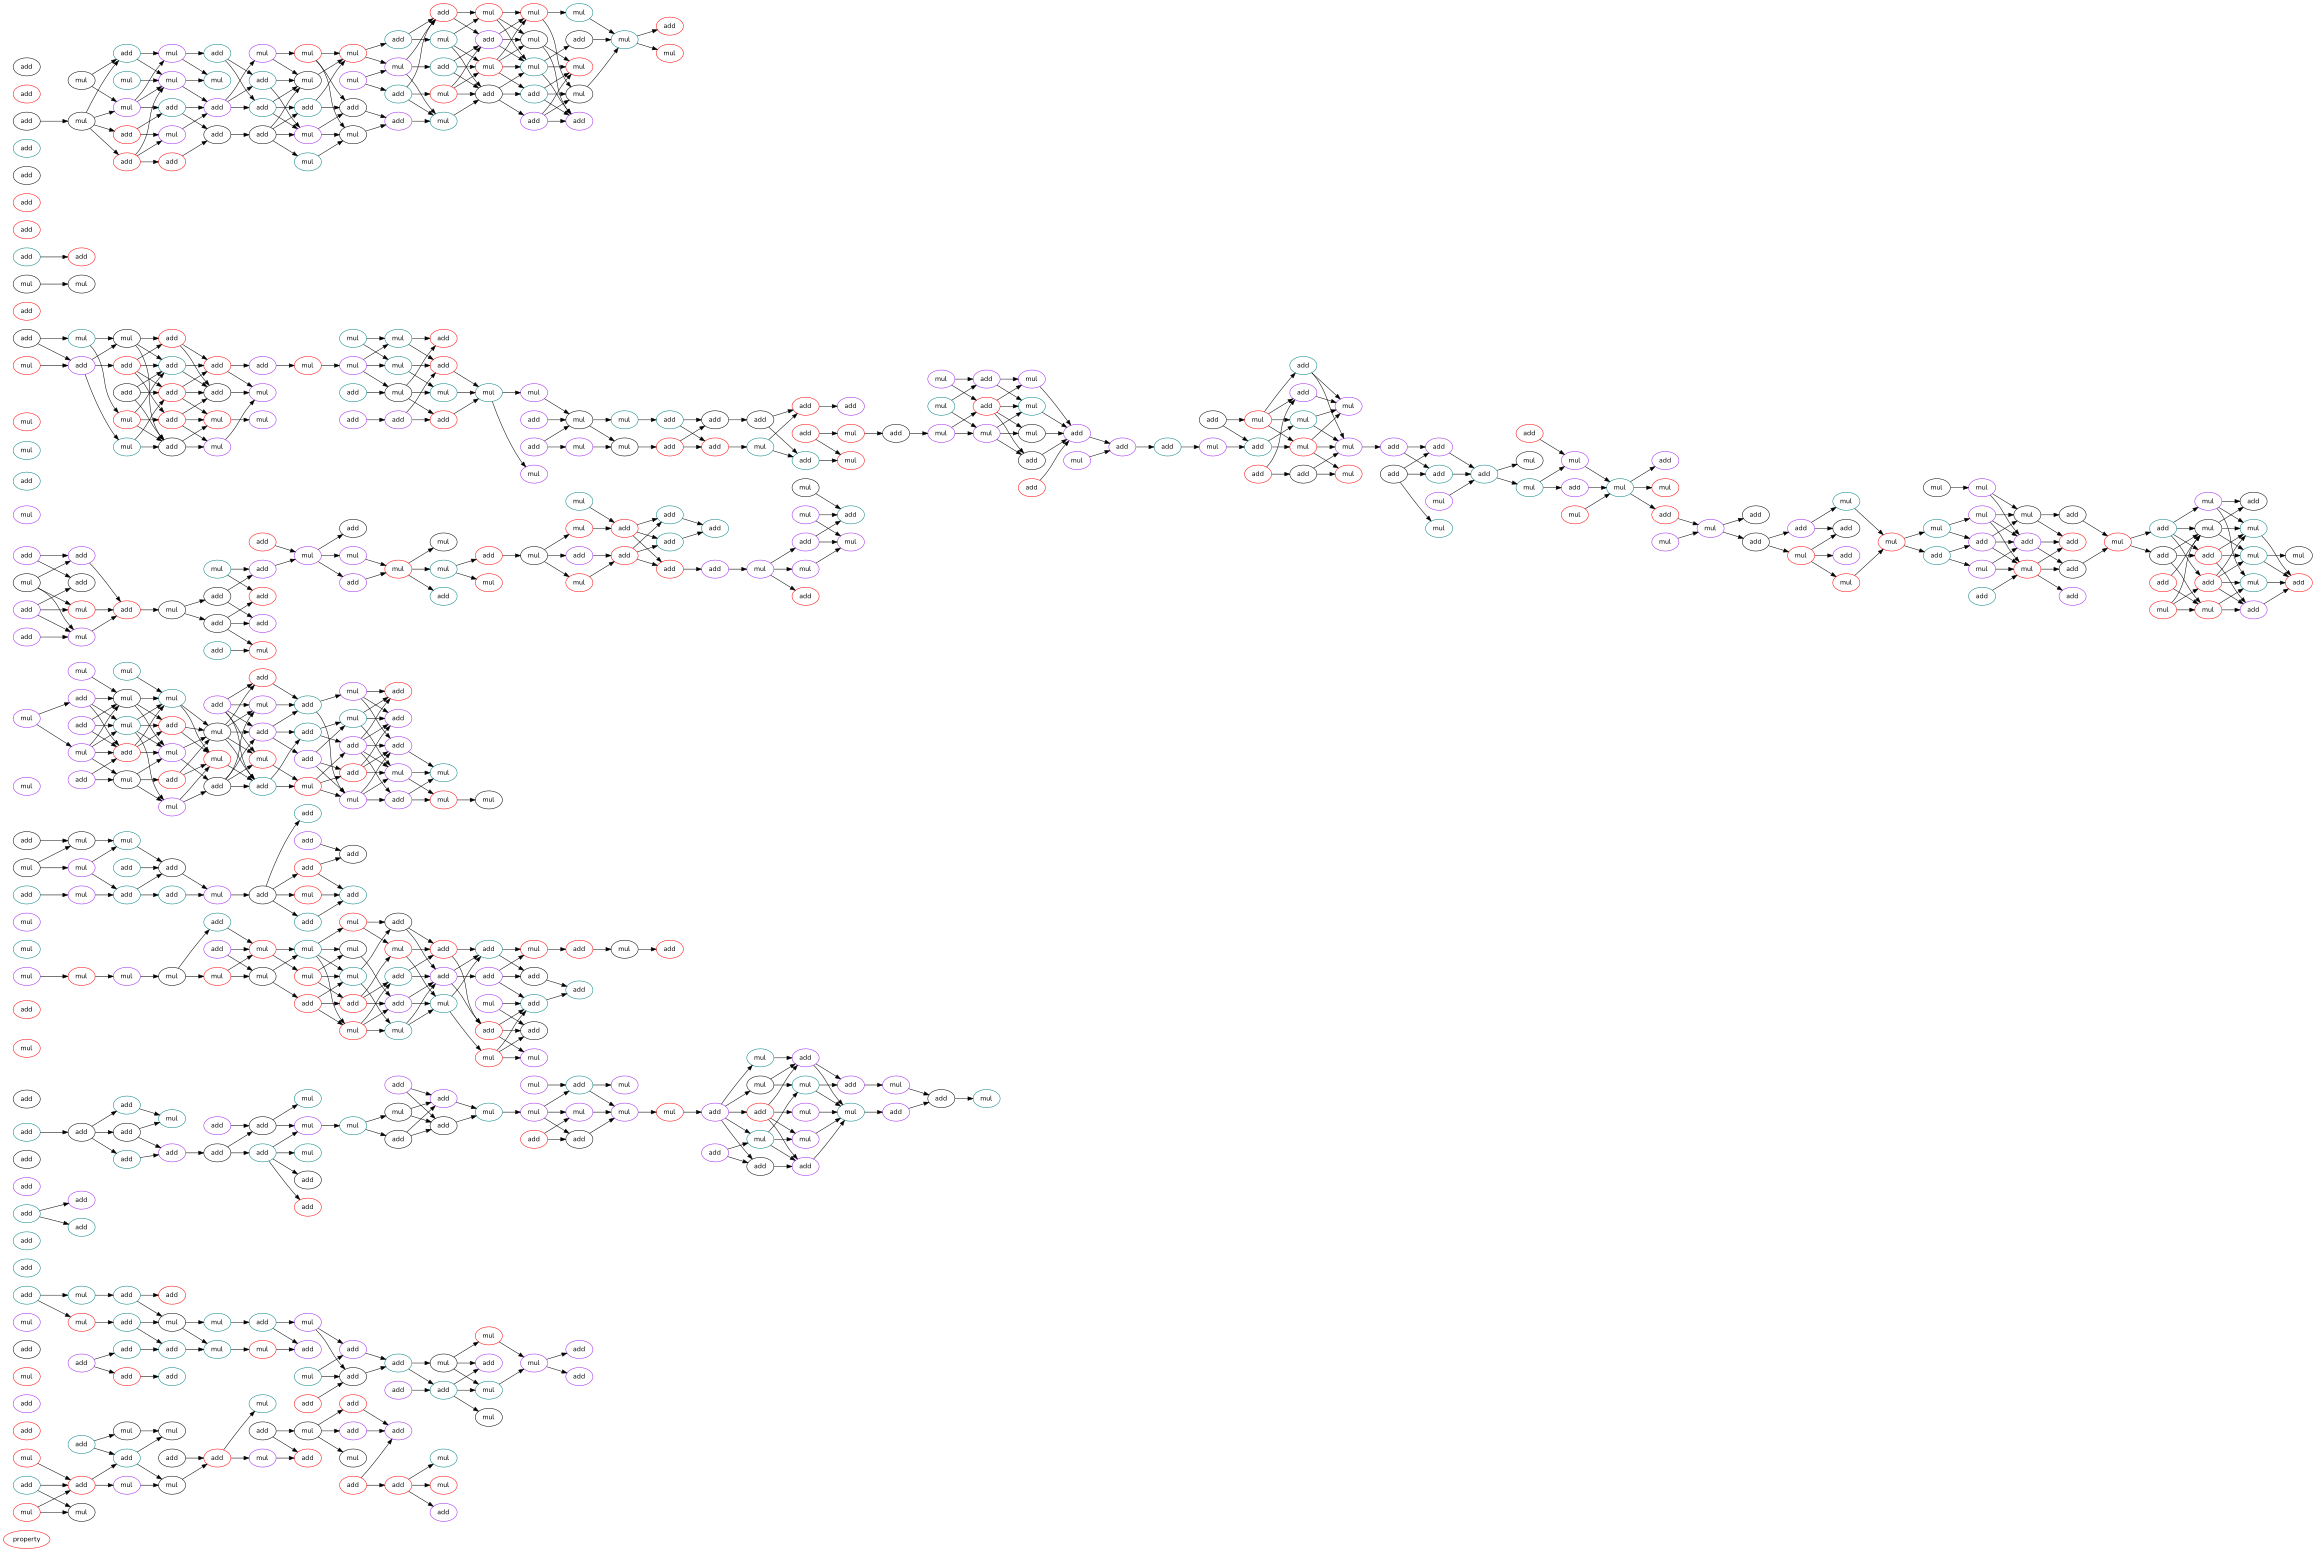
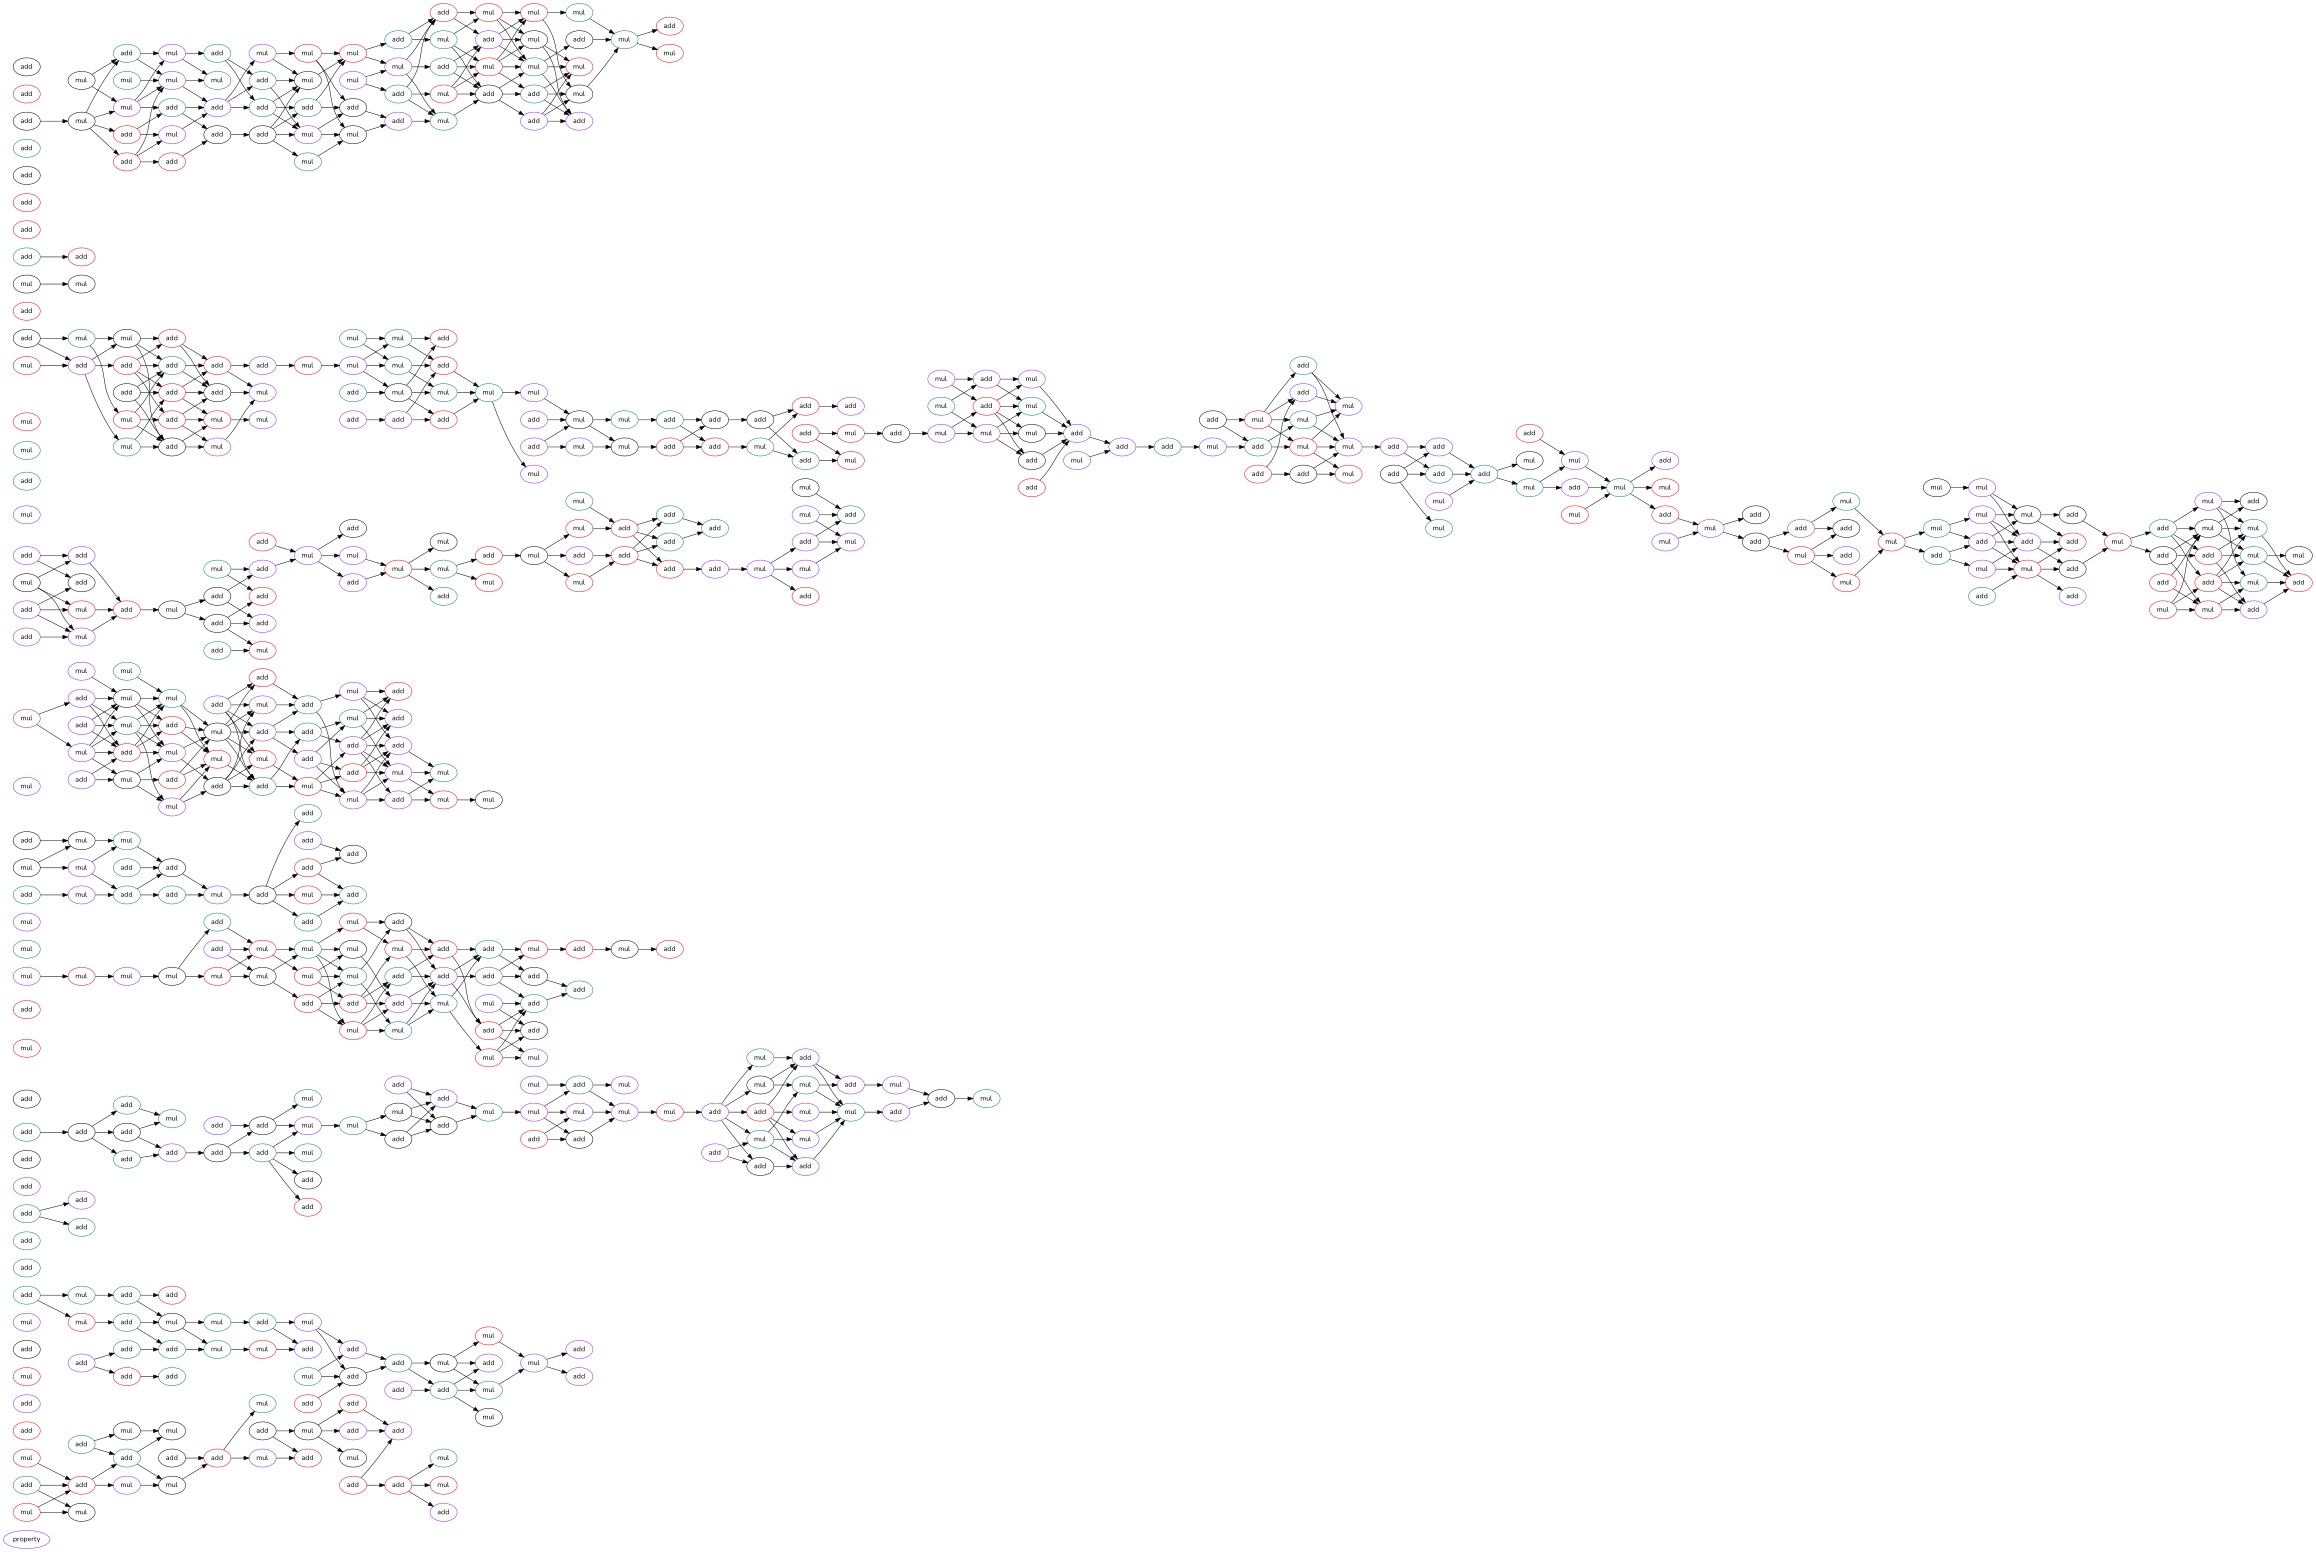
(27, 1540) -> (27, 1540)
